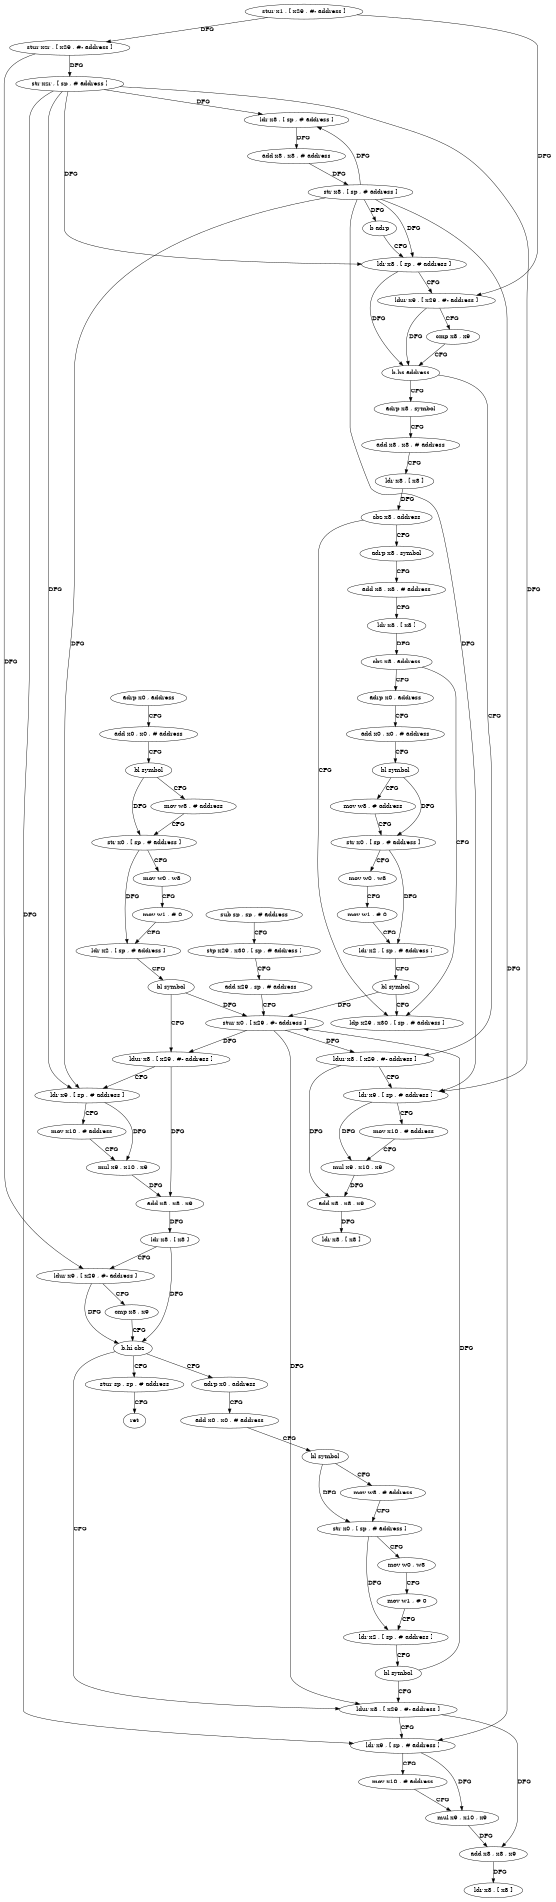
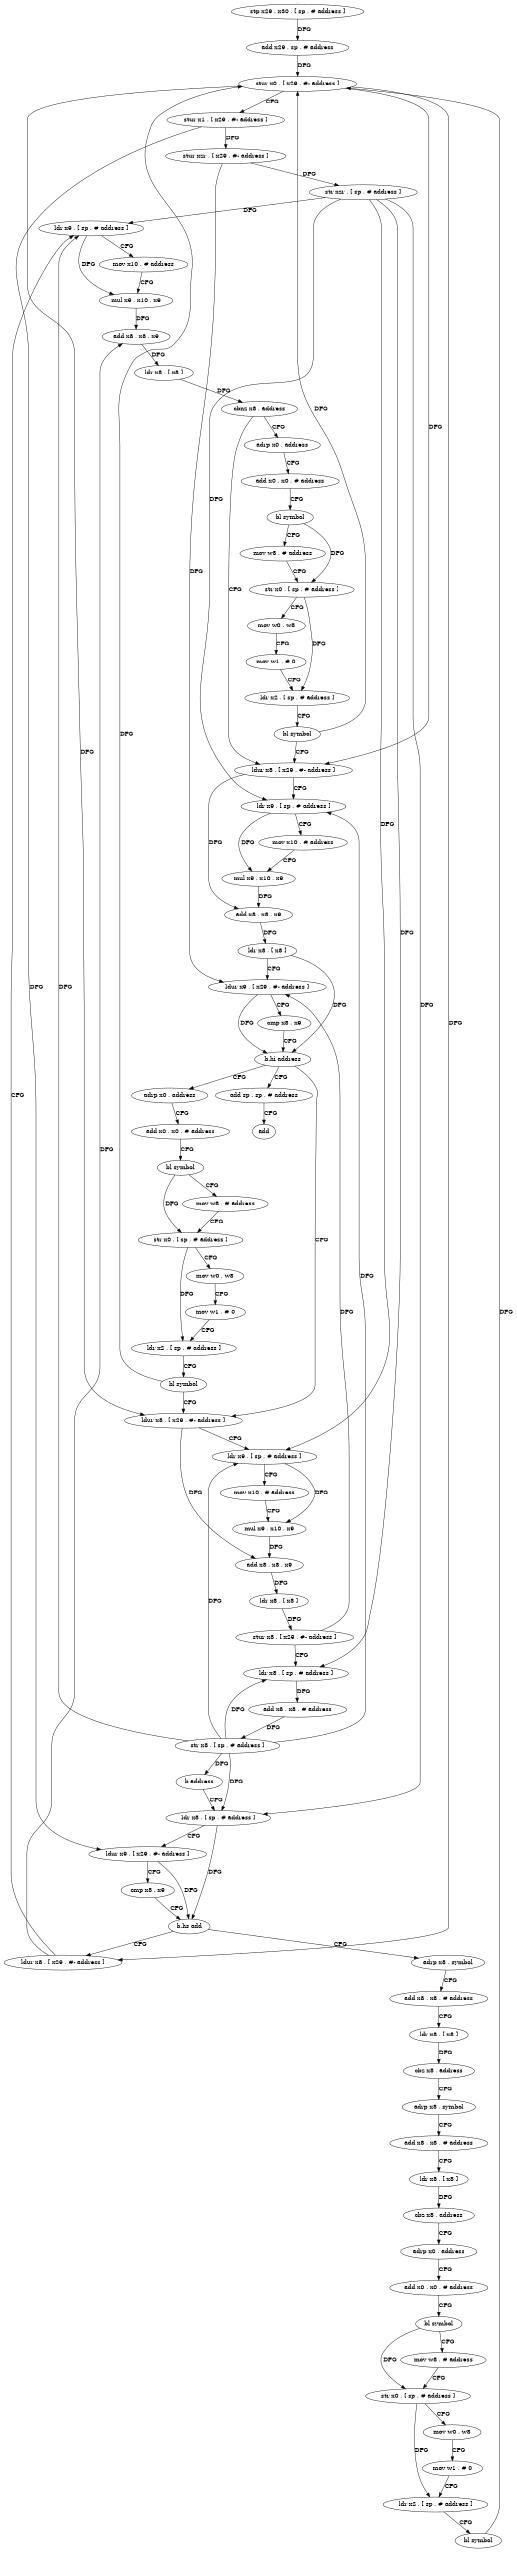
none -> (264, 101)
(380, 228) -> (199, 1782)
(411, 373) -> (189, 1926)
none -> (259, 409)
(254, 915) -> none
(264, 969) -> (304, 30)
(270, 1005) -> (304, 66)
(397, 1023) -> none
(133, 1348) -> (283, 1059)
(135, 1385) -> (264, 1096)
(135, 1421) -> (264, 1132)
none -> (295, 1637)
